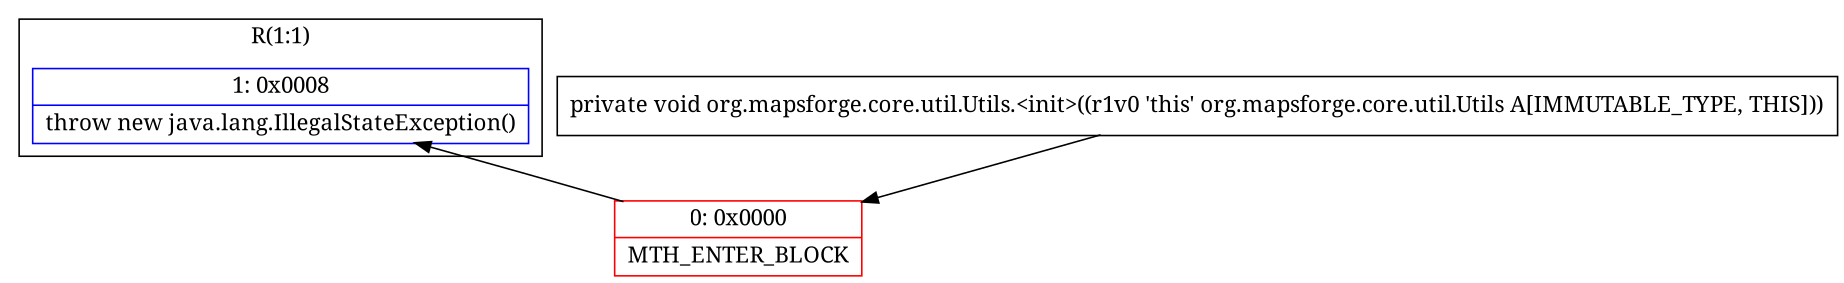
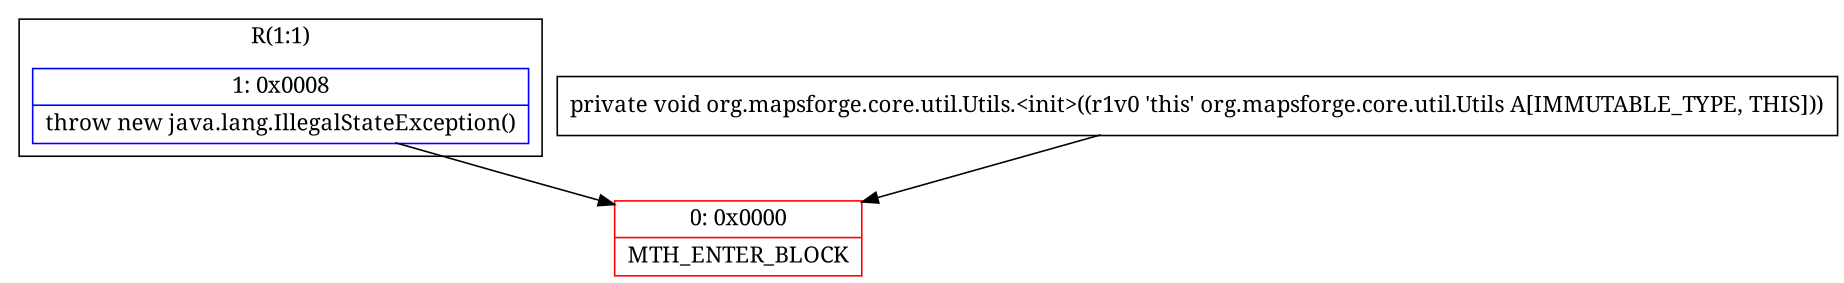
(527, 174) -> (497, 172)
